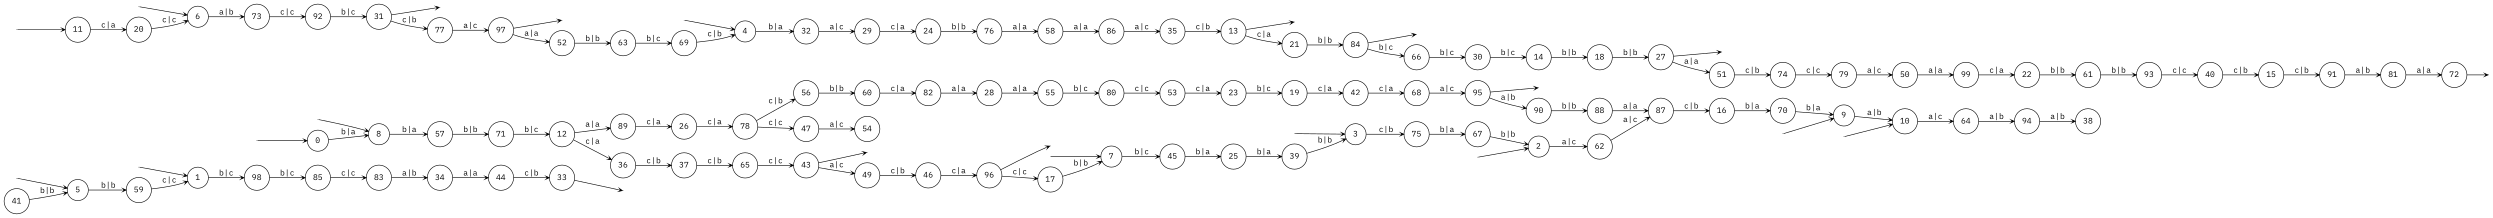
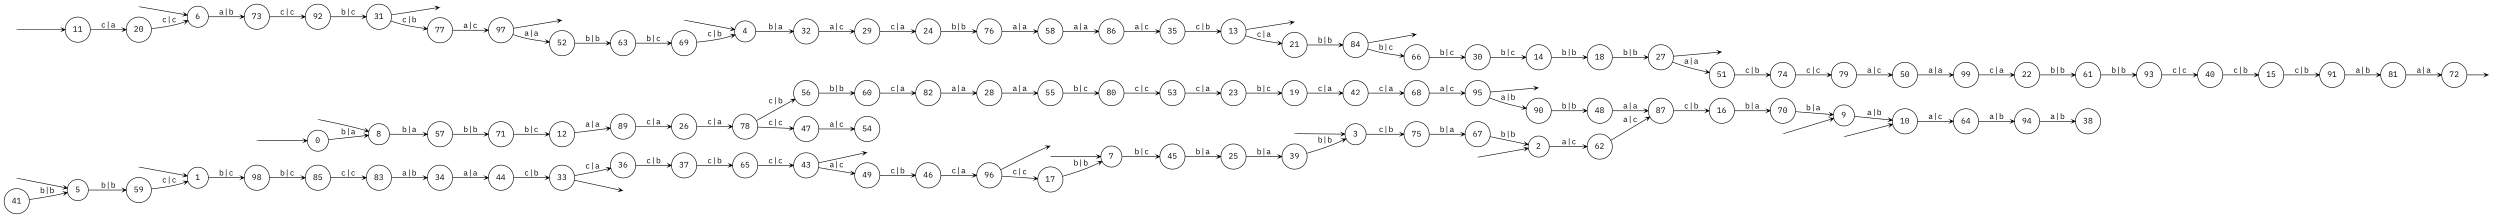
(1600, 111) -> (1600, 111)
(591, 149) -> (591, 172)
